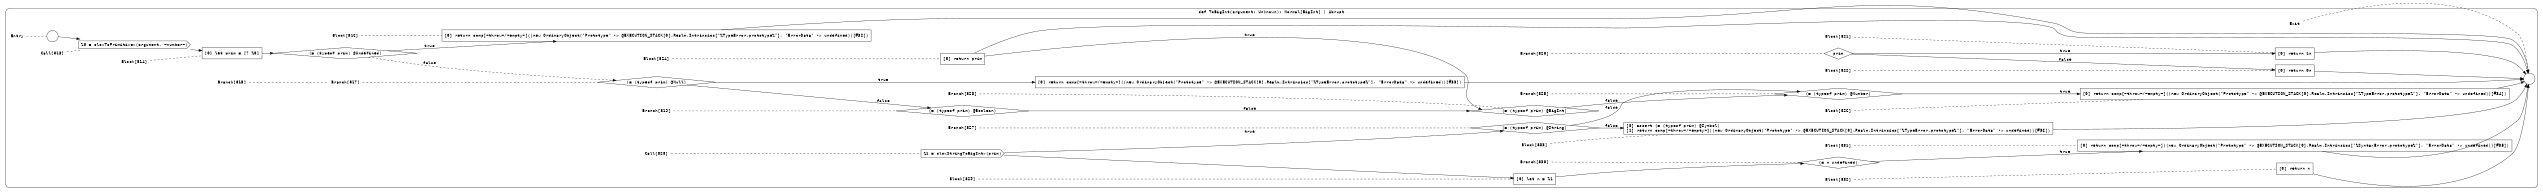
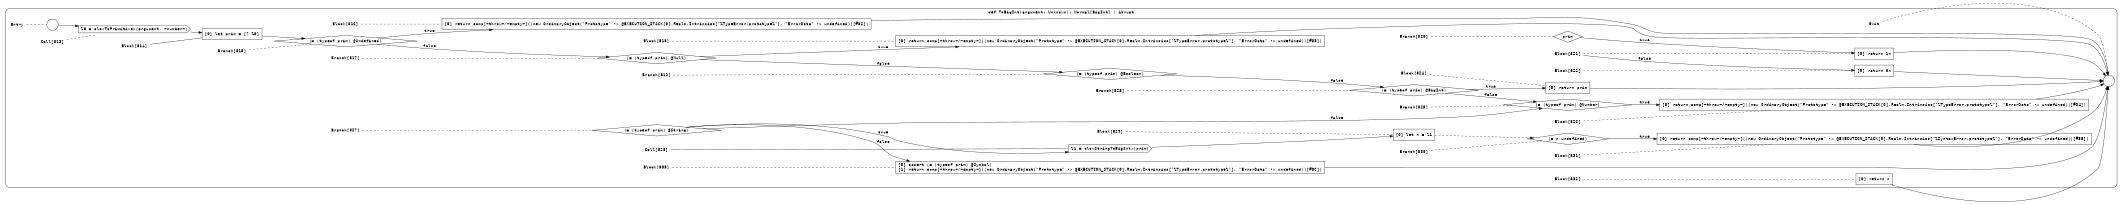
(1248, 38) -> (1505, 89)
none -> (657, 41)
(176, 58) -> (176, 41)
(2062, 62) -> (1717, 66)
(490, 72) -> (492, 52)
(289, 82) -> (280, 47)
(1252, 144) -> (876, 134)
(796, 153) -> (870, 149)
(1678, 168) -> (1483, 137)
